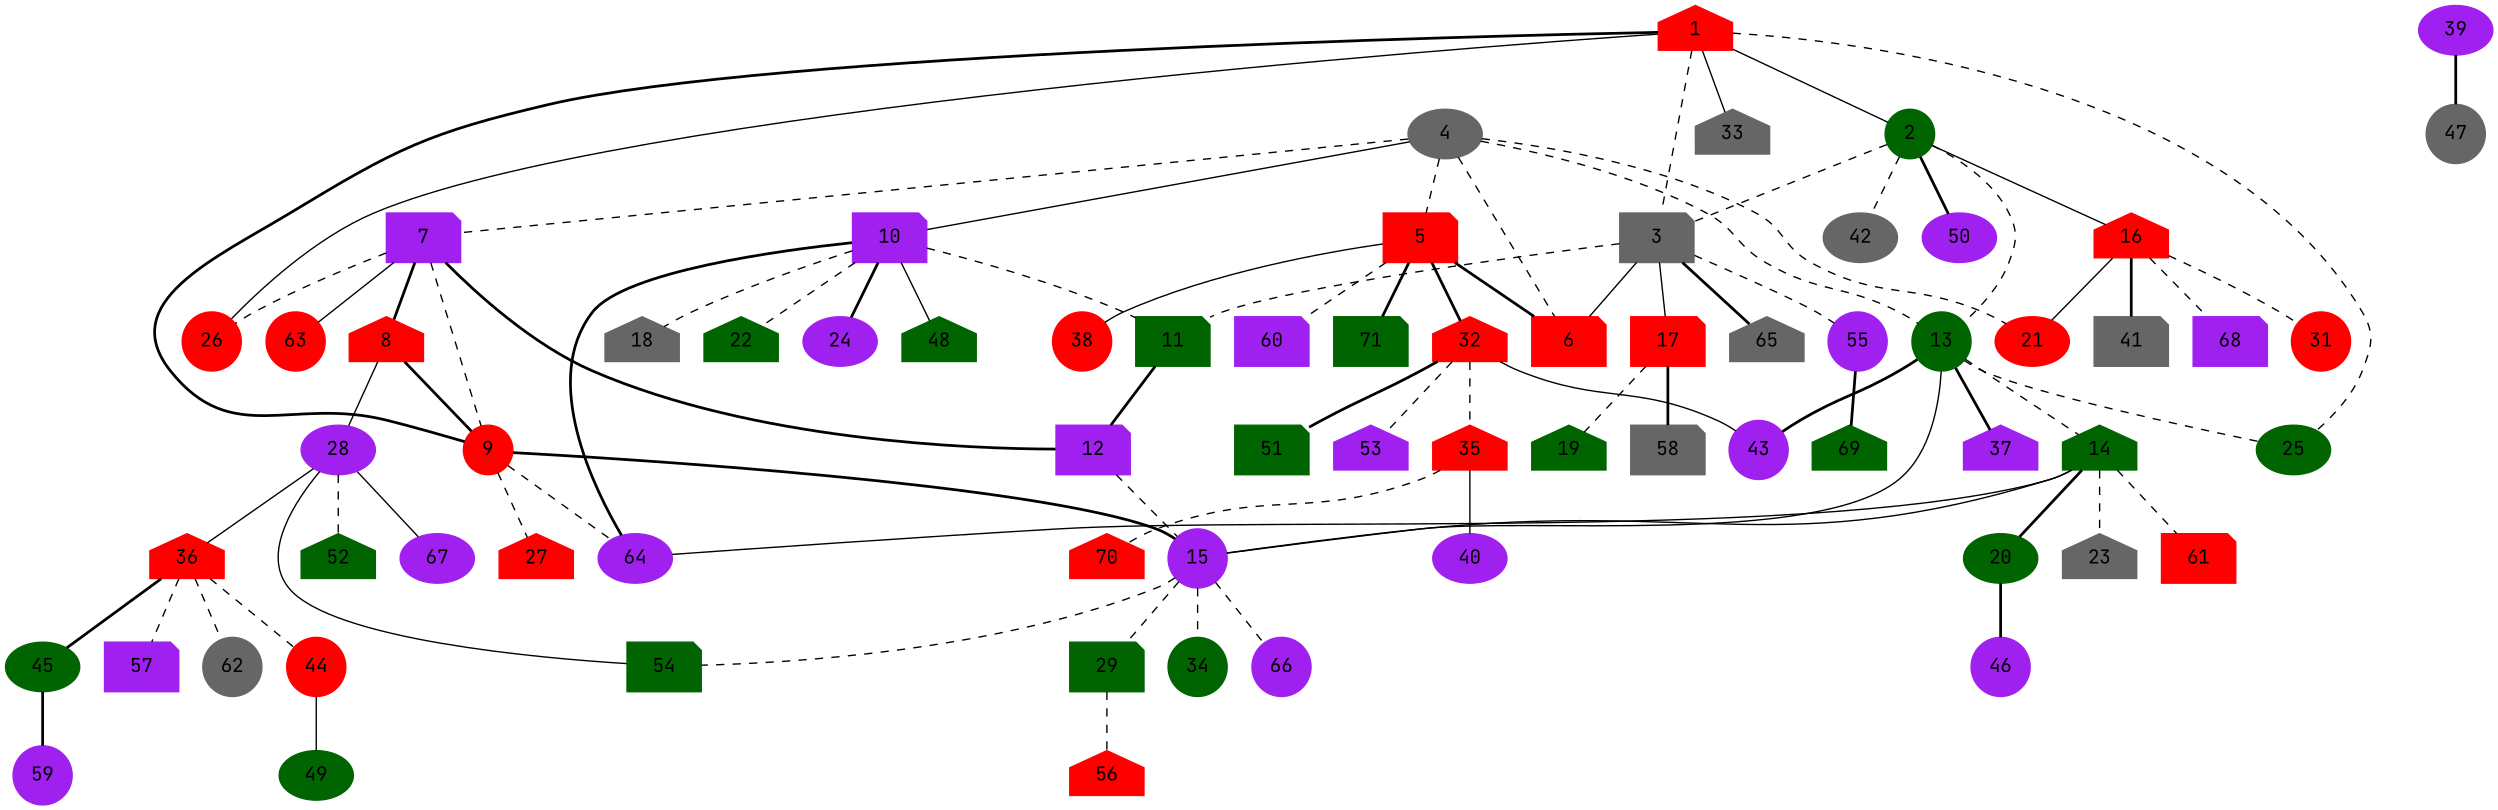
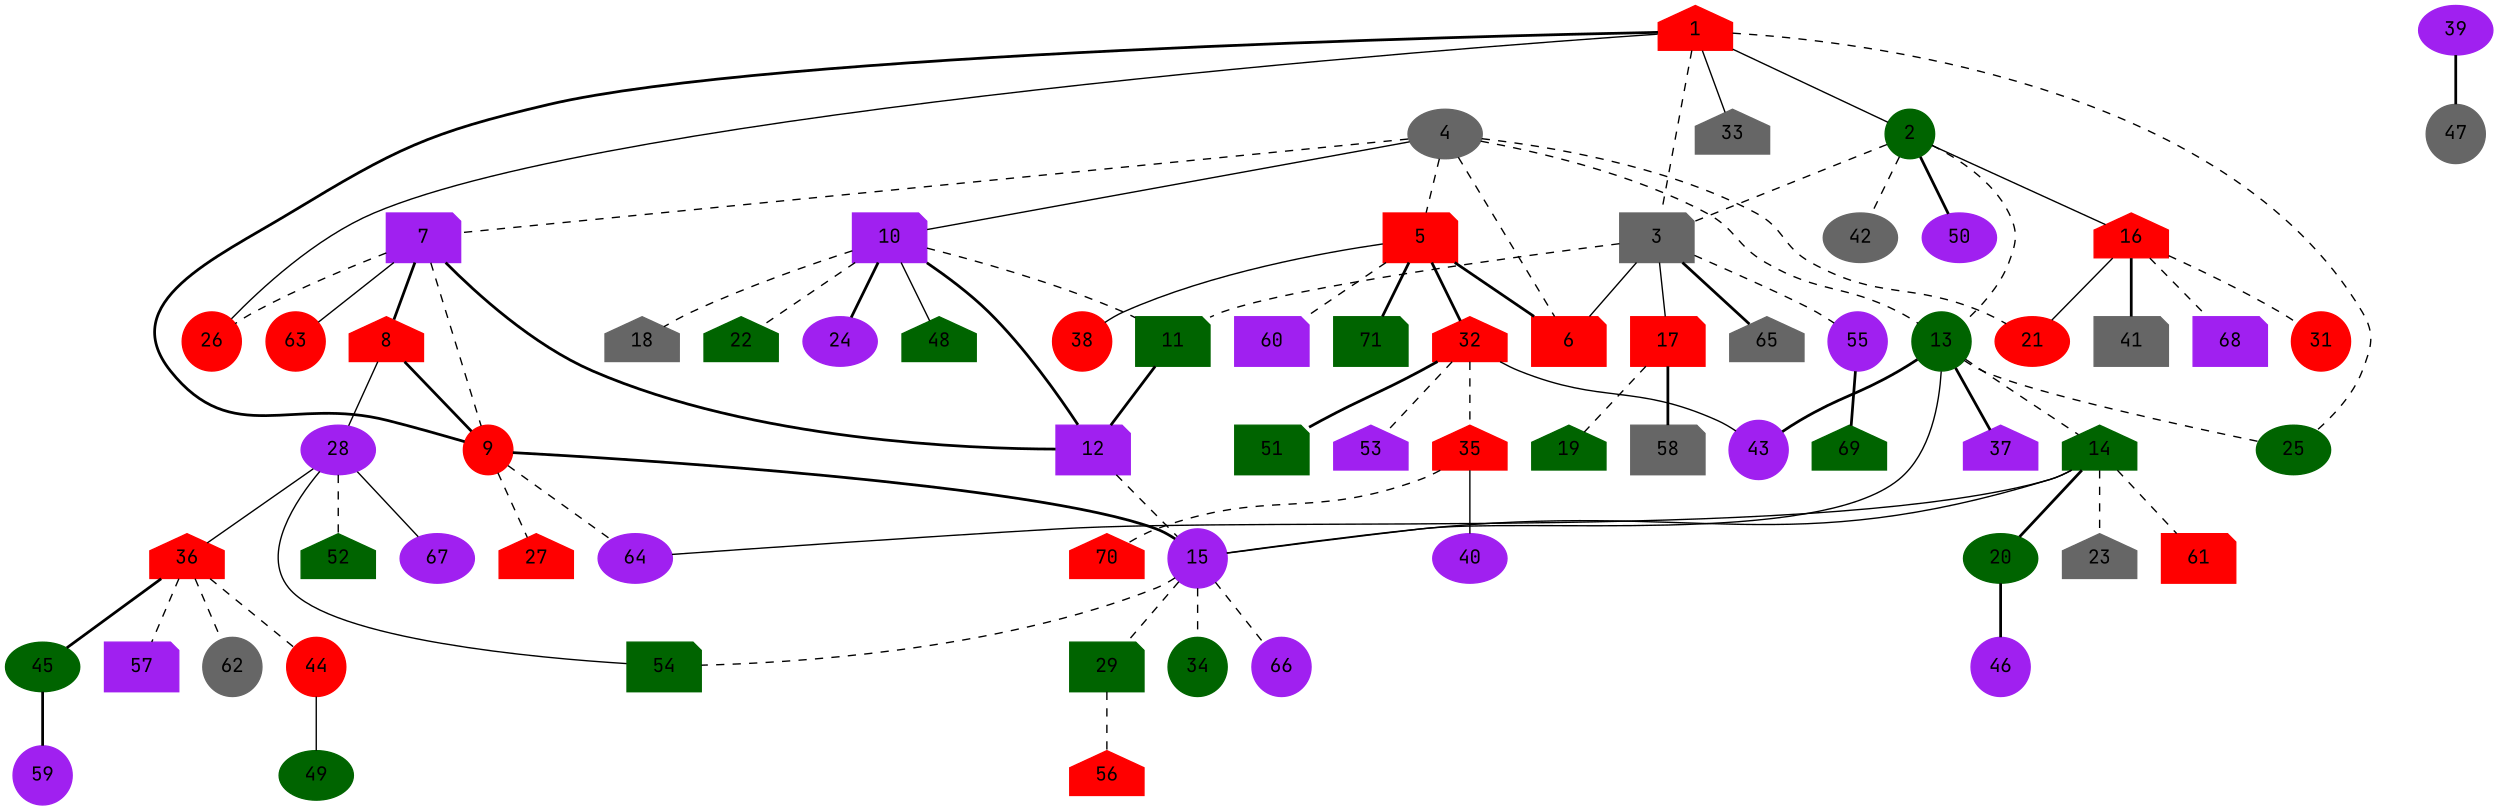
(606, 301) -> (1011, 336)
